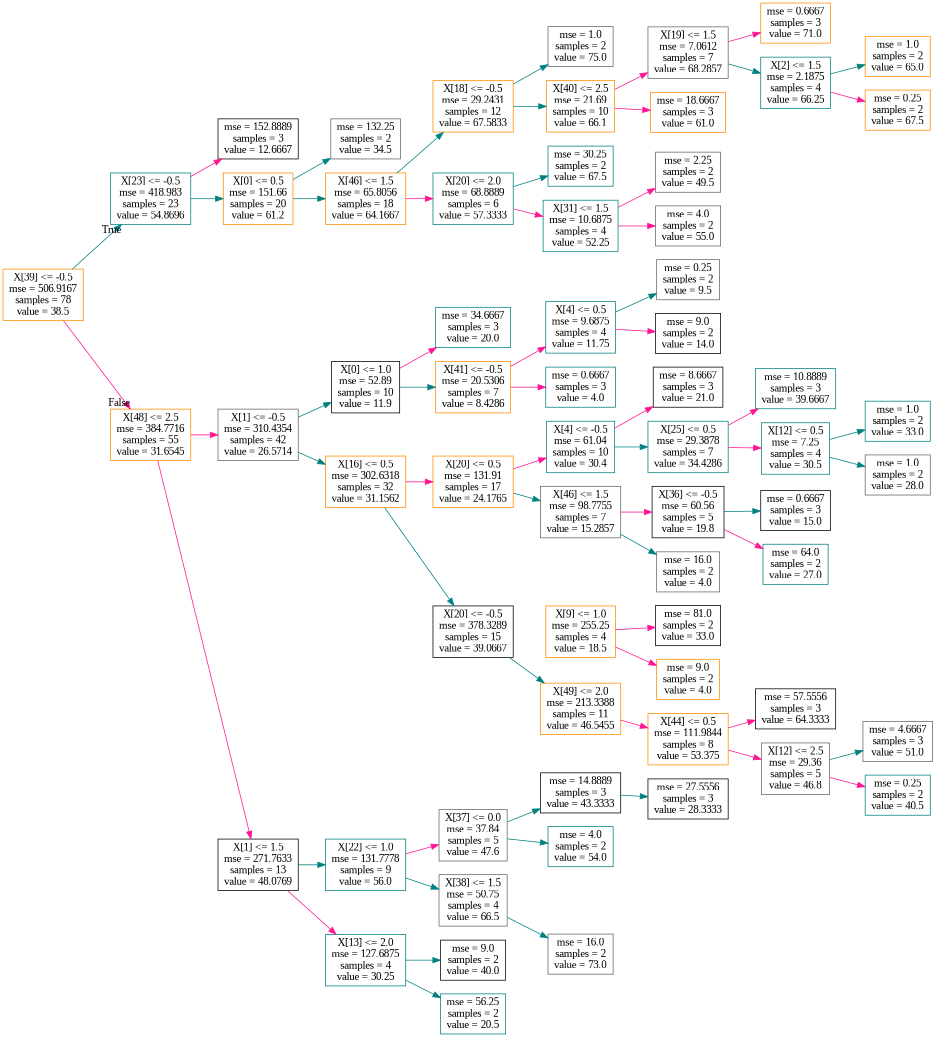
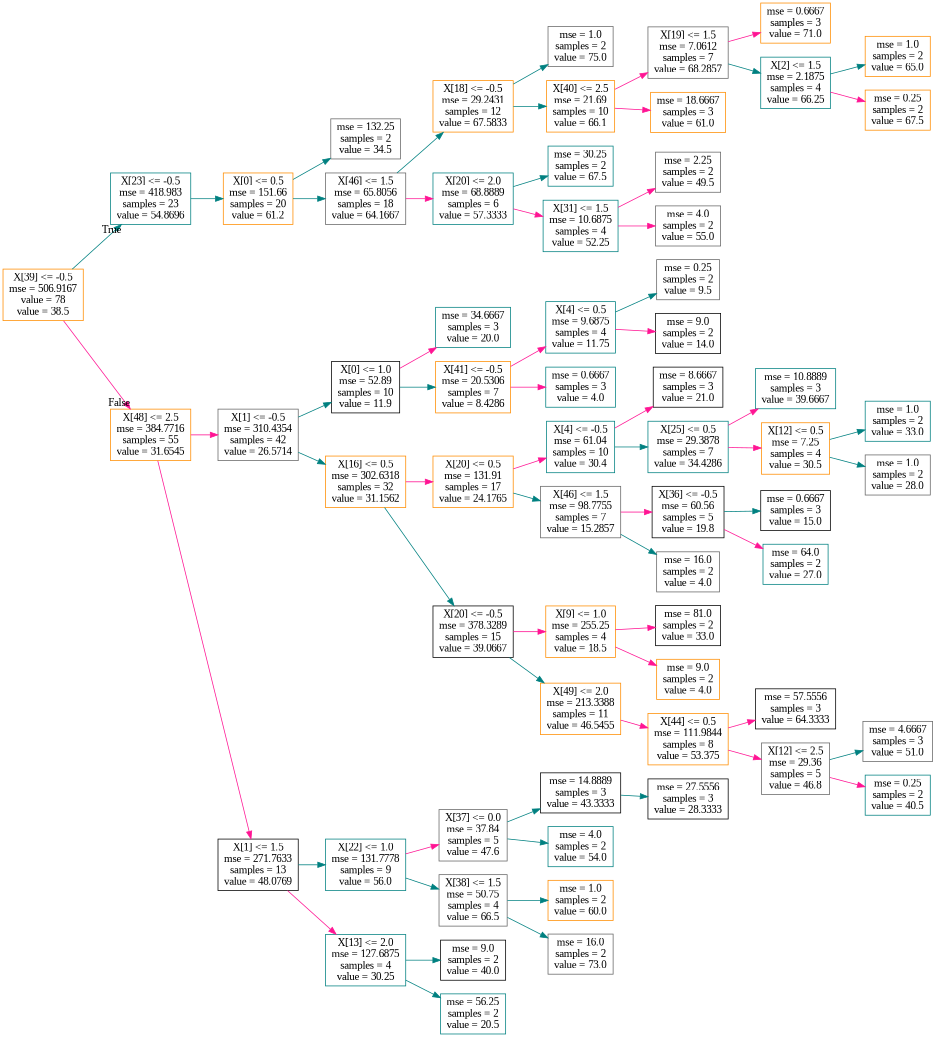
(258, 139) -> none
(366, 199) -> (366, 199)
(43, 295) -> (43, 295)
(796, 448) -> (796, 448)
none -> (526, 632)
none -> (581, 900)
